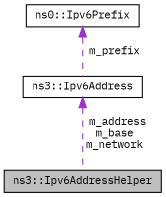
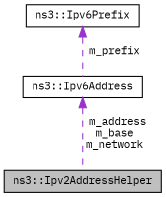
(83, 16) -> (83, 16)
(83, 181) -> (83, 181)
